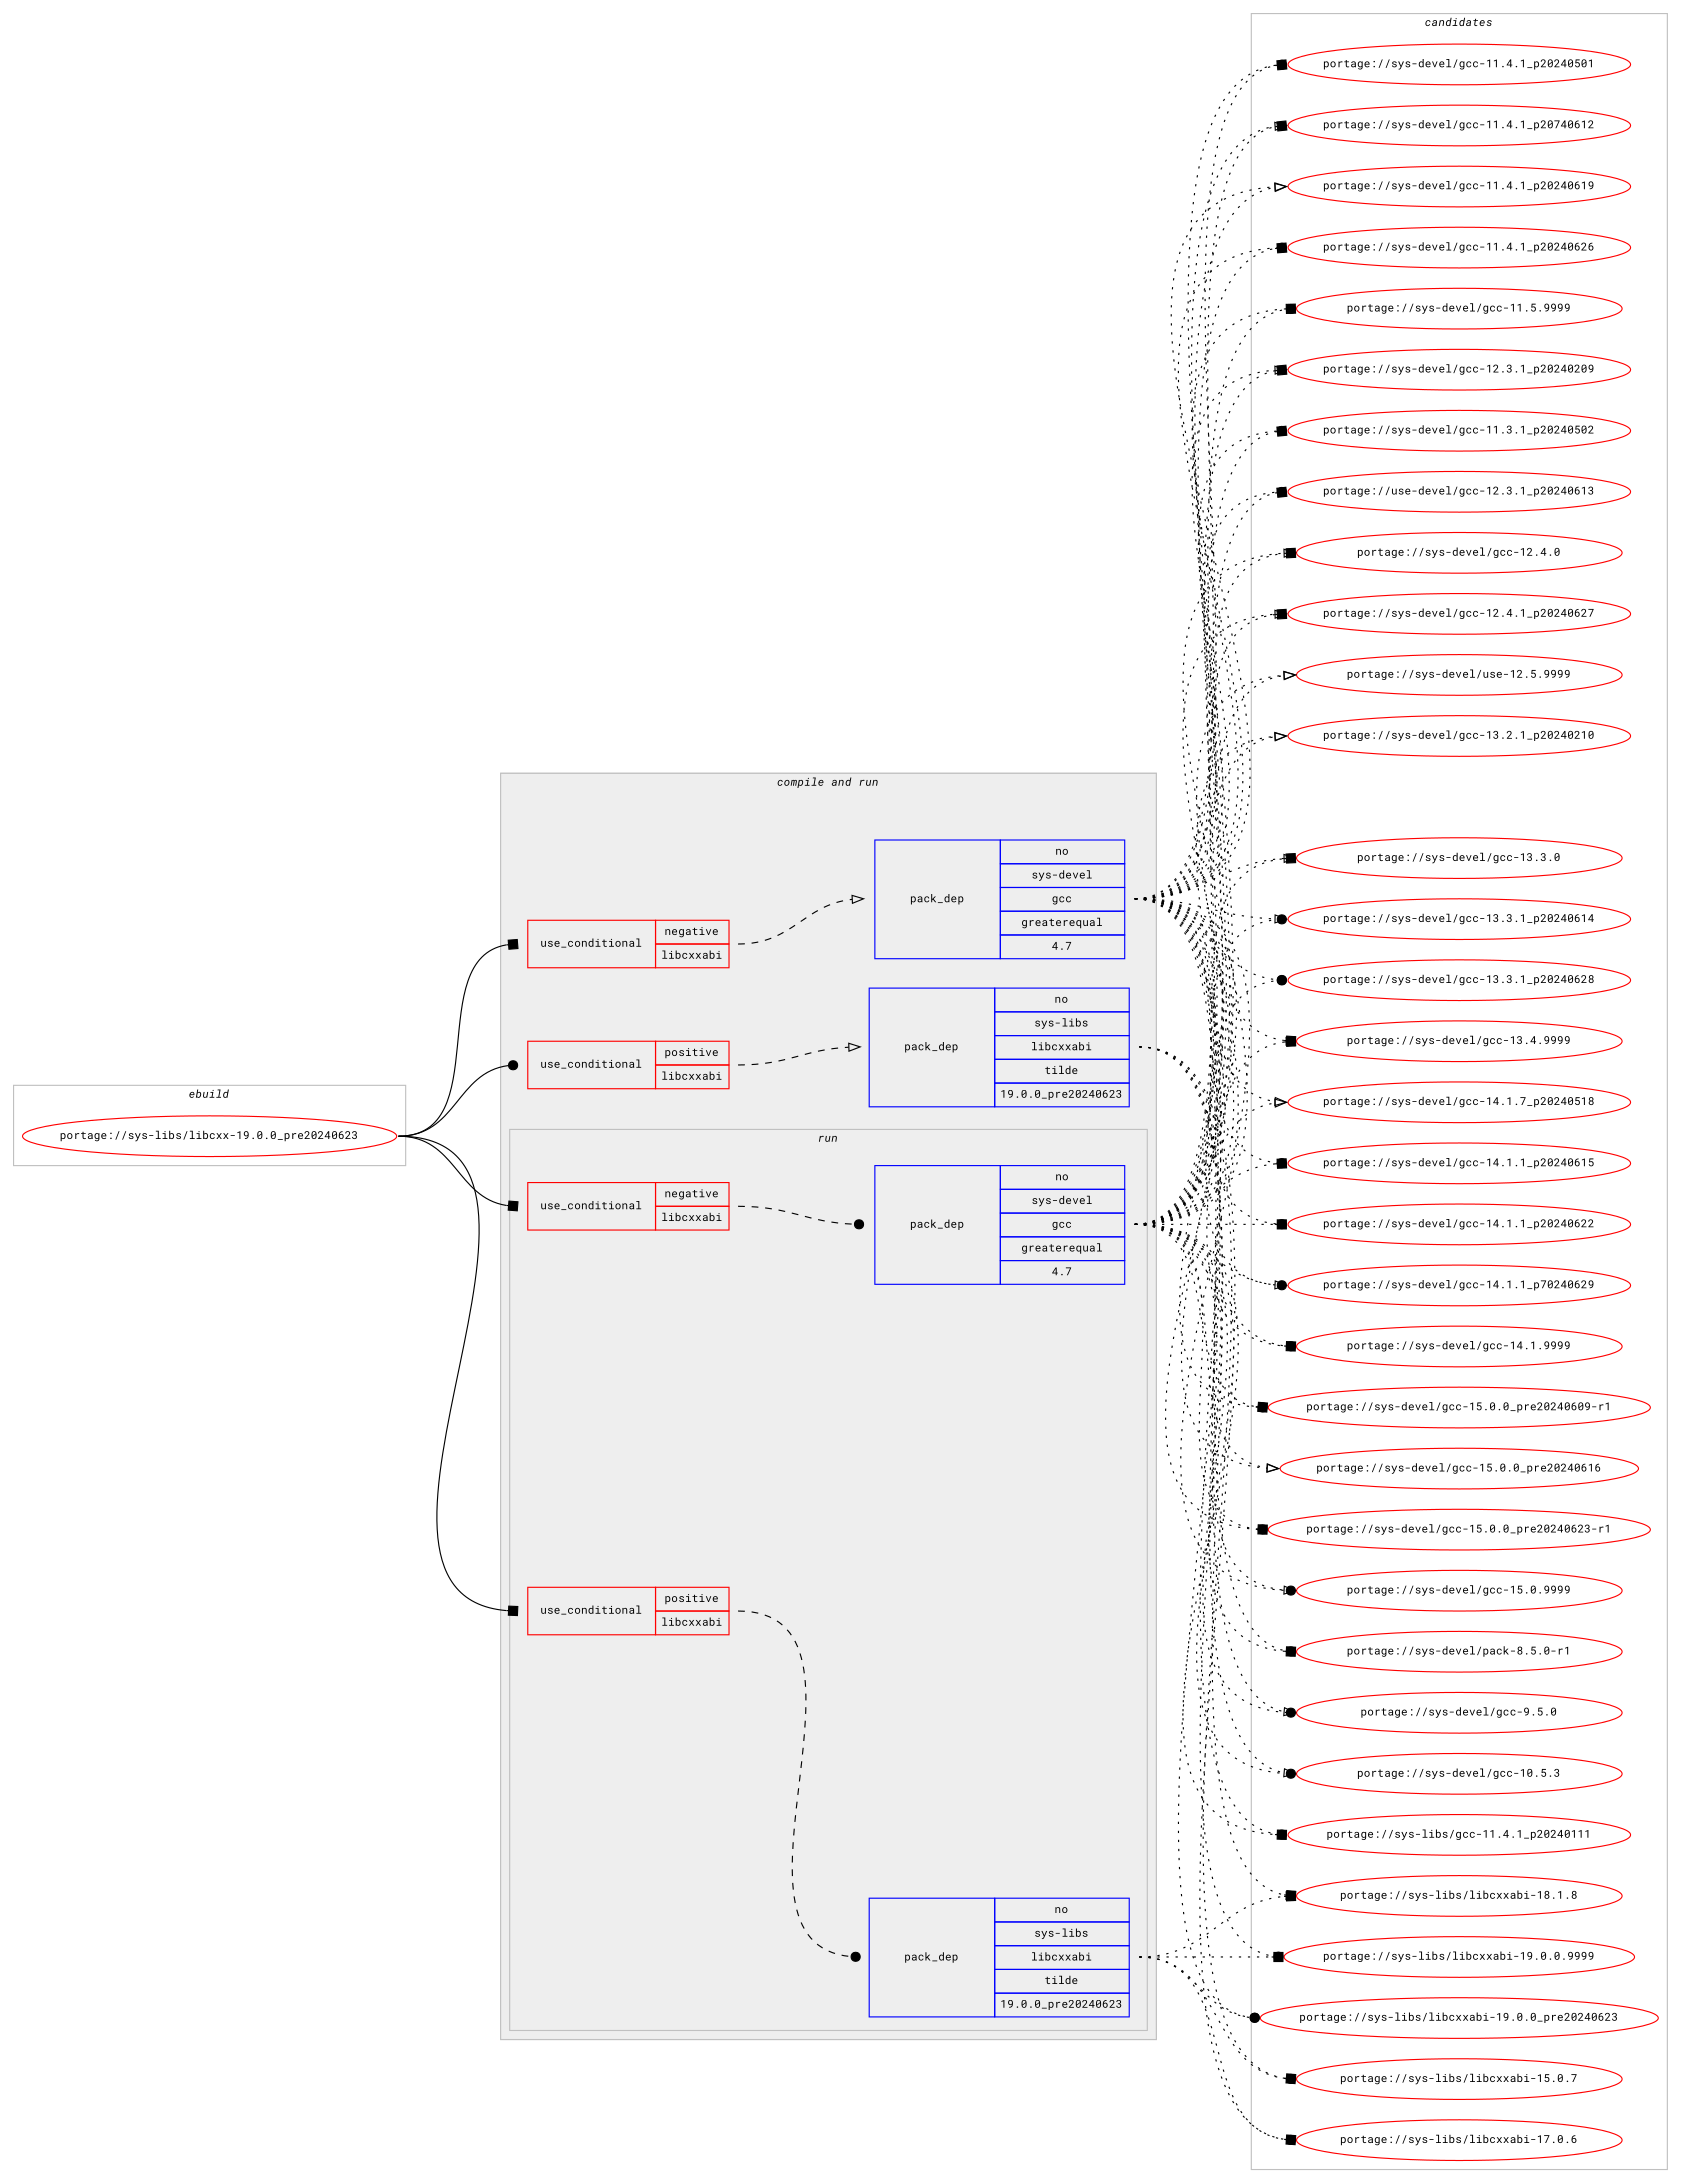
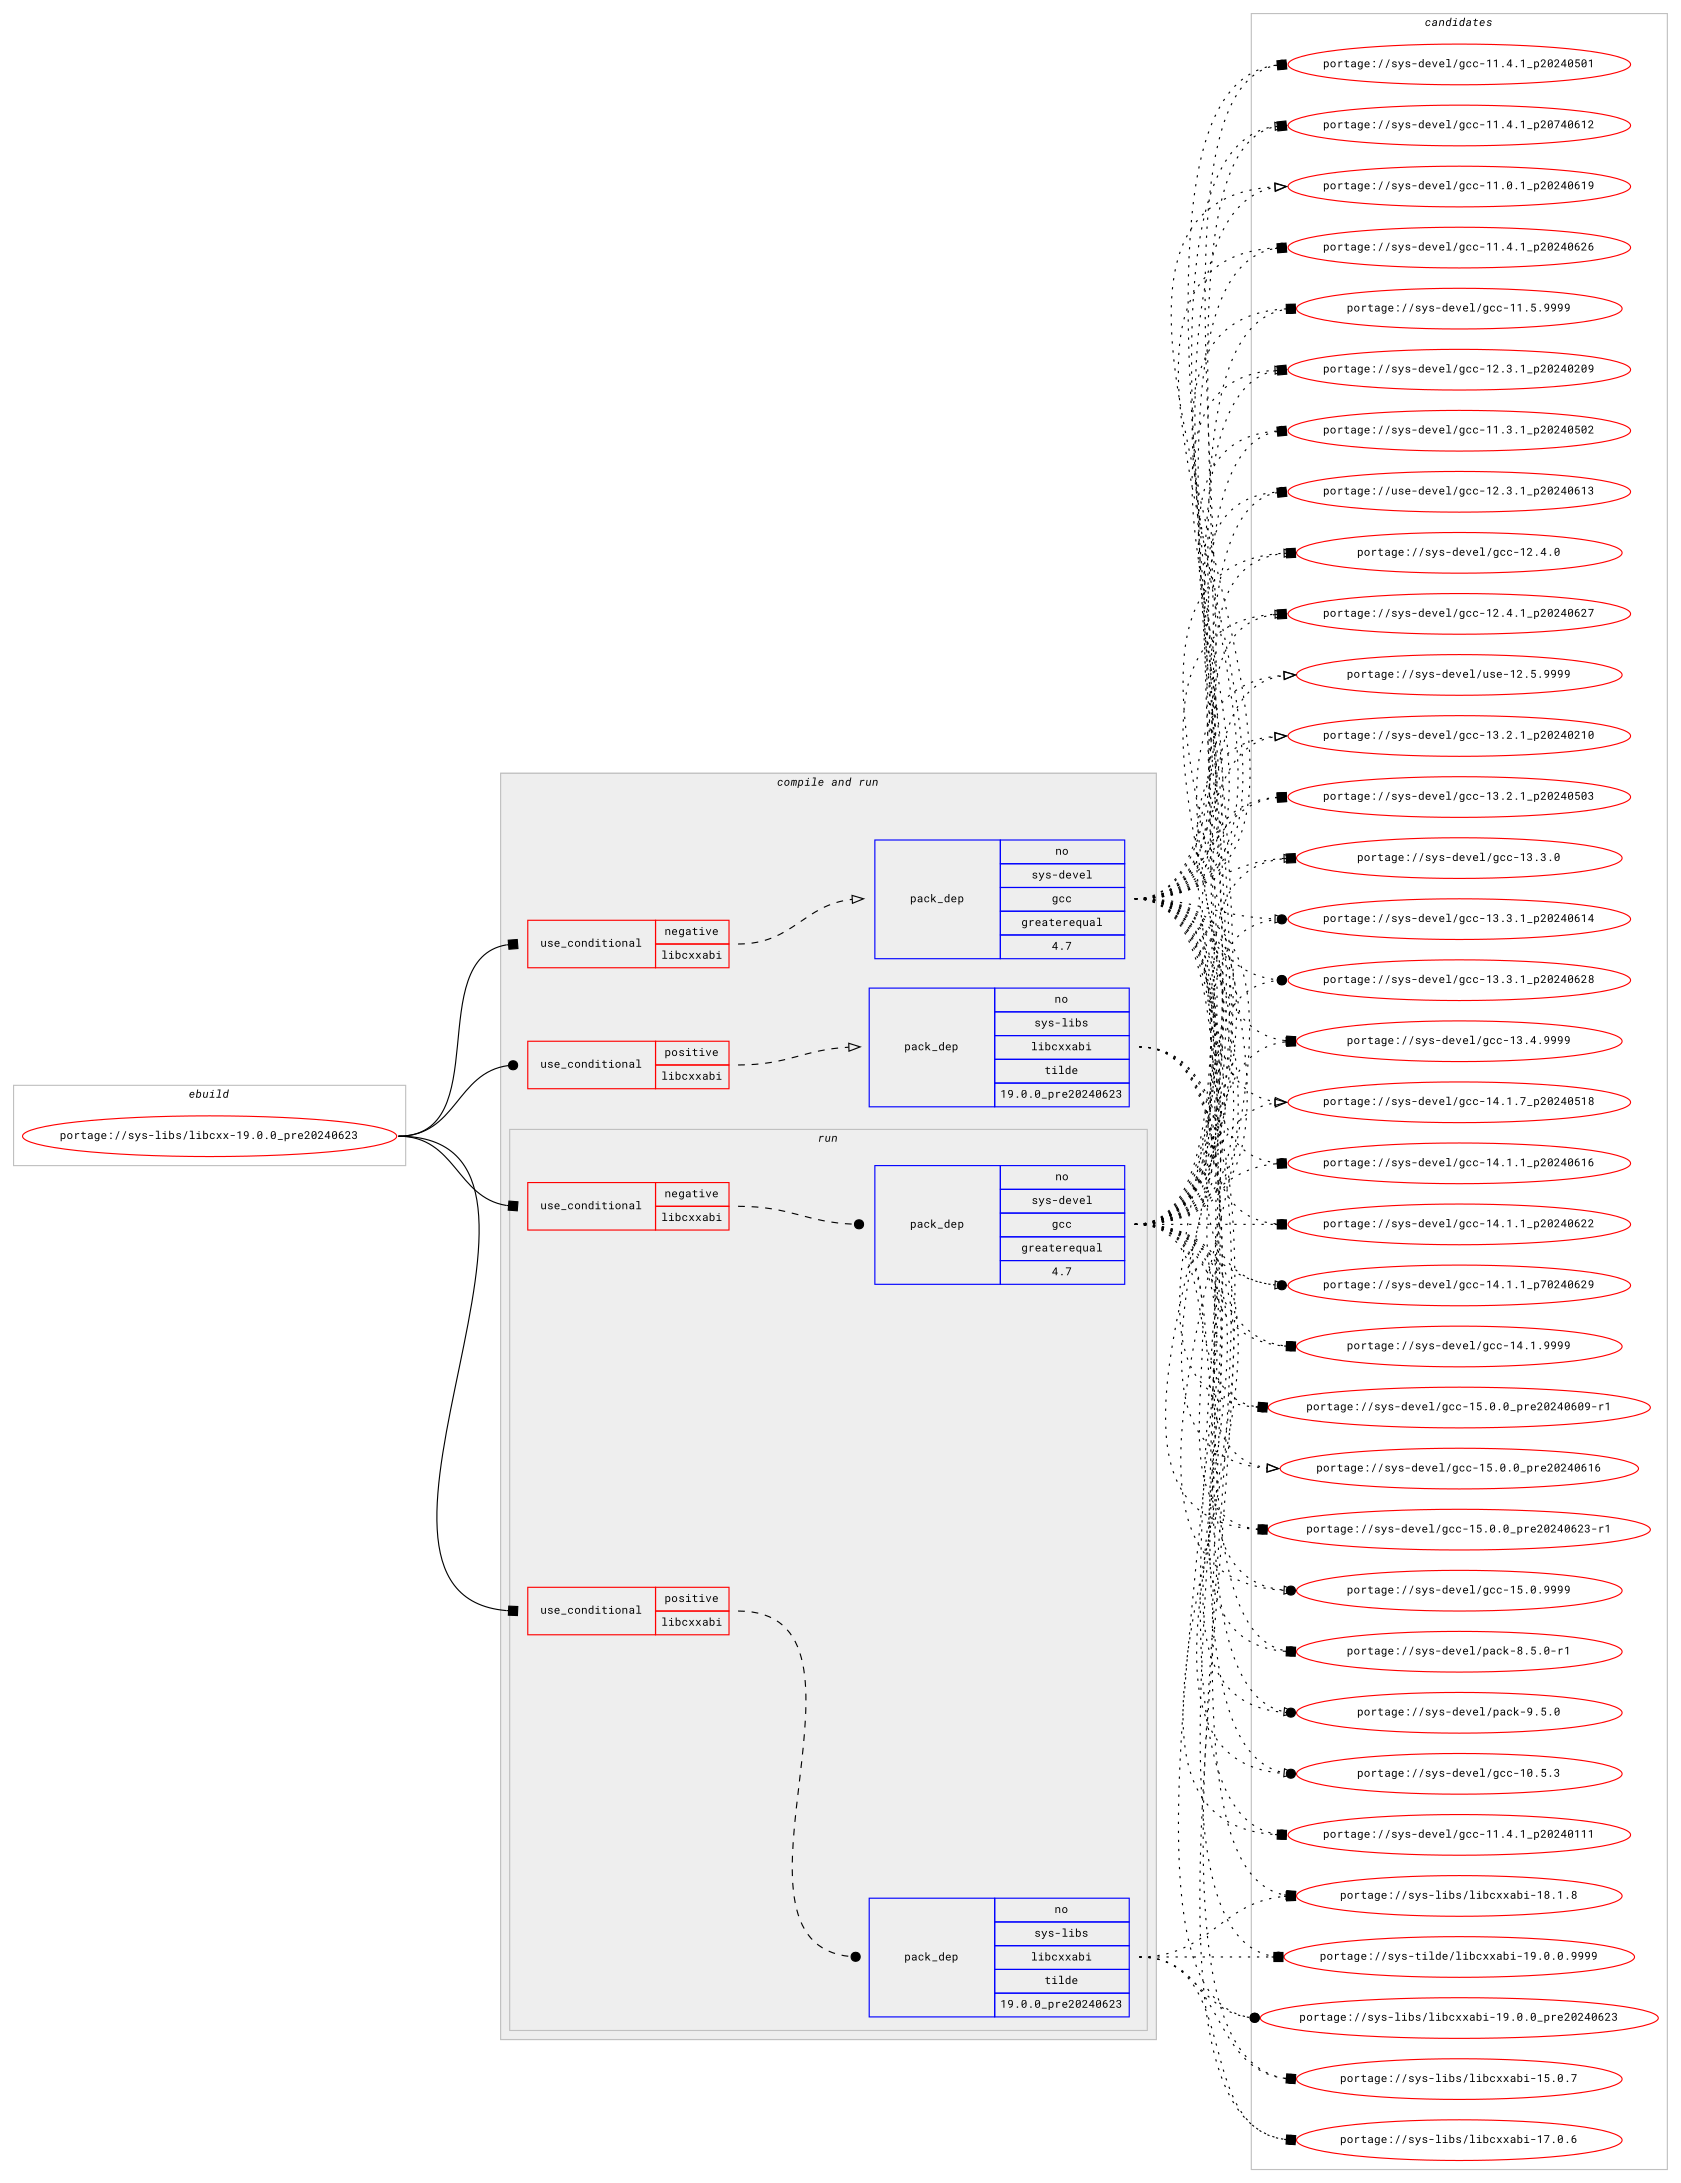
(1459, 187) -> (1459, 187)
none -> (1459, 797)
(1459, 1163) -> (1459, 1163)
(1459, 1713) -> (1459, 1713)
(1459, 1835) -> (1459, 1835)
(1459, 1957) -> (1459, 1957)
